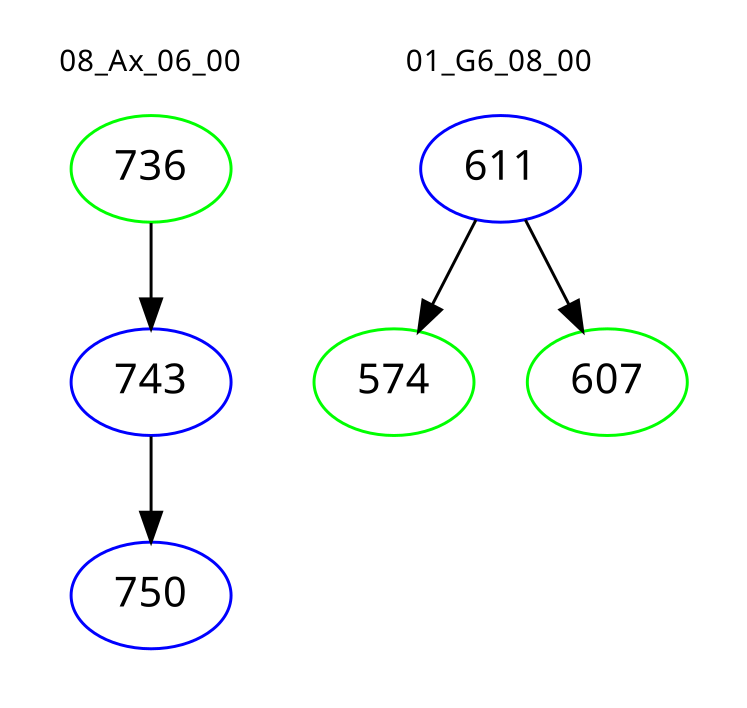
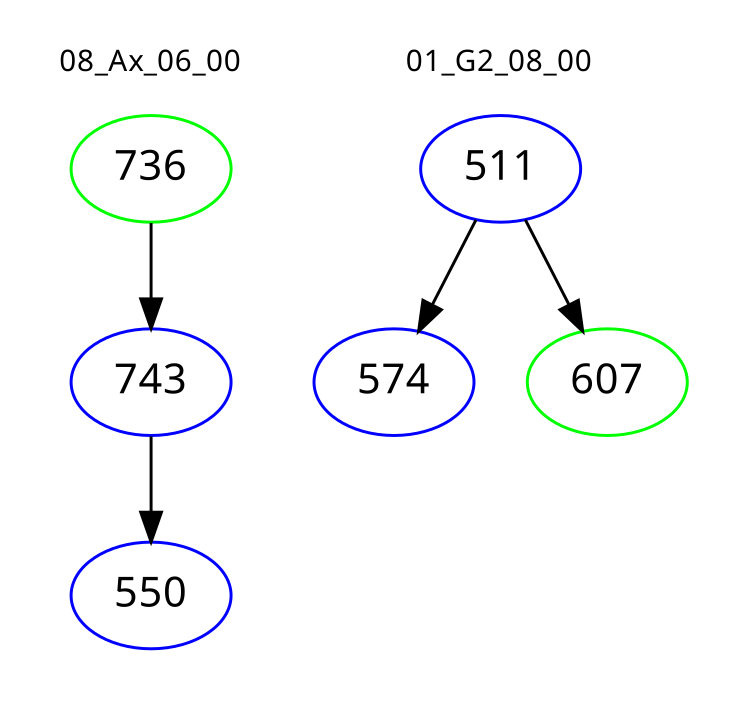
(501, 64) -> (501, 64)
(501, 169) -> (501, 169)
(394, 382) -> (394, 382)
(151, 595) -> (151, 595)
